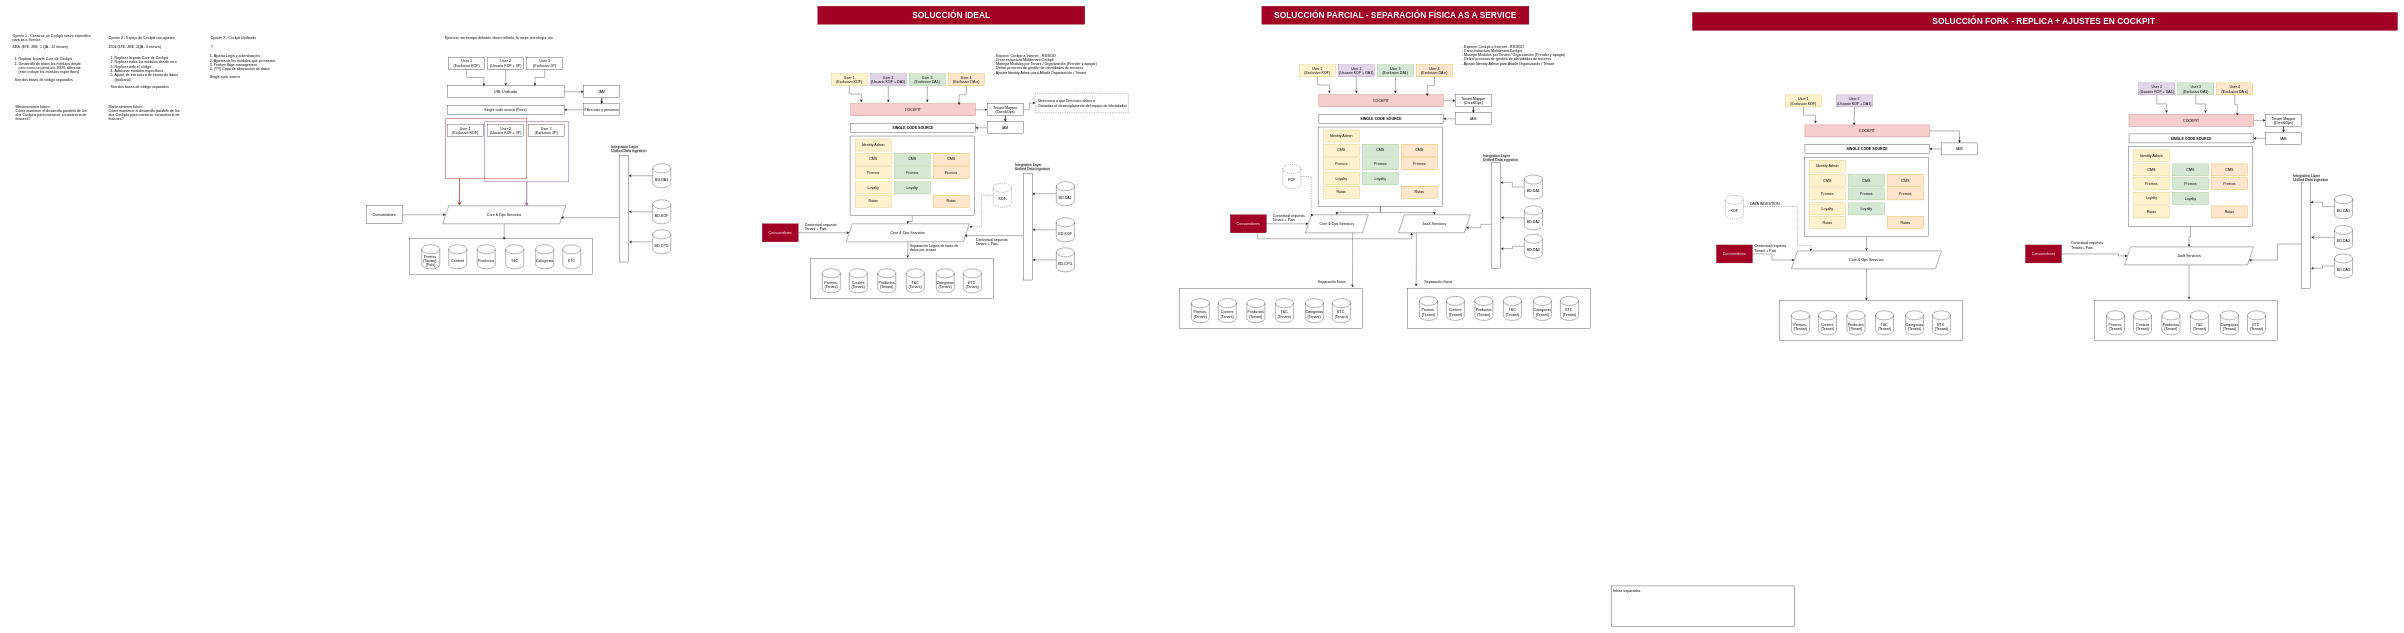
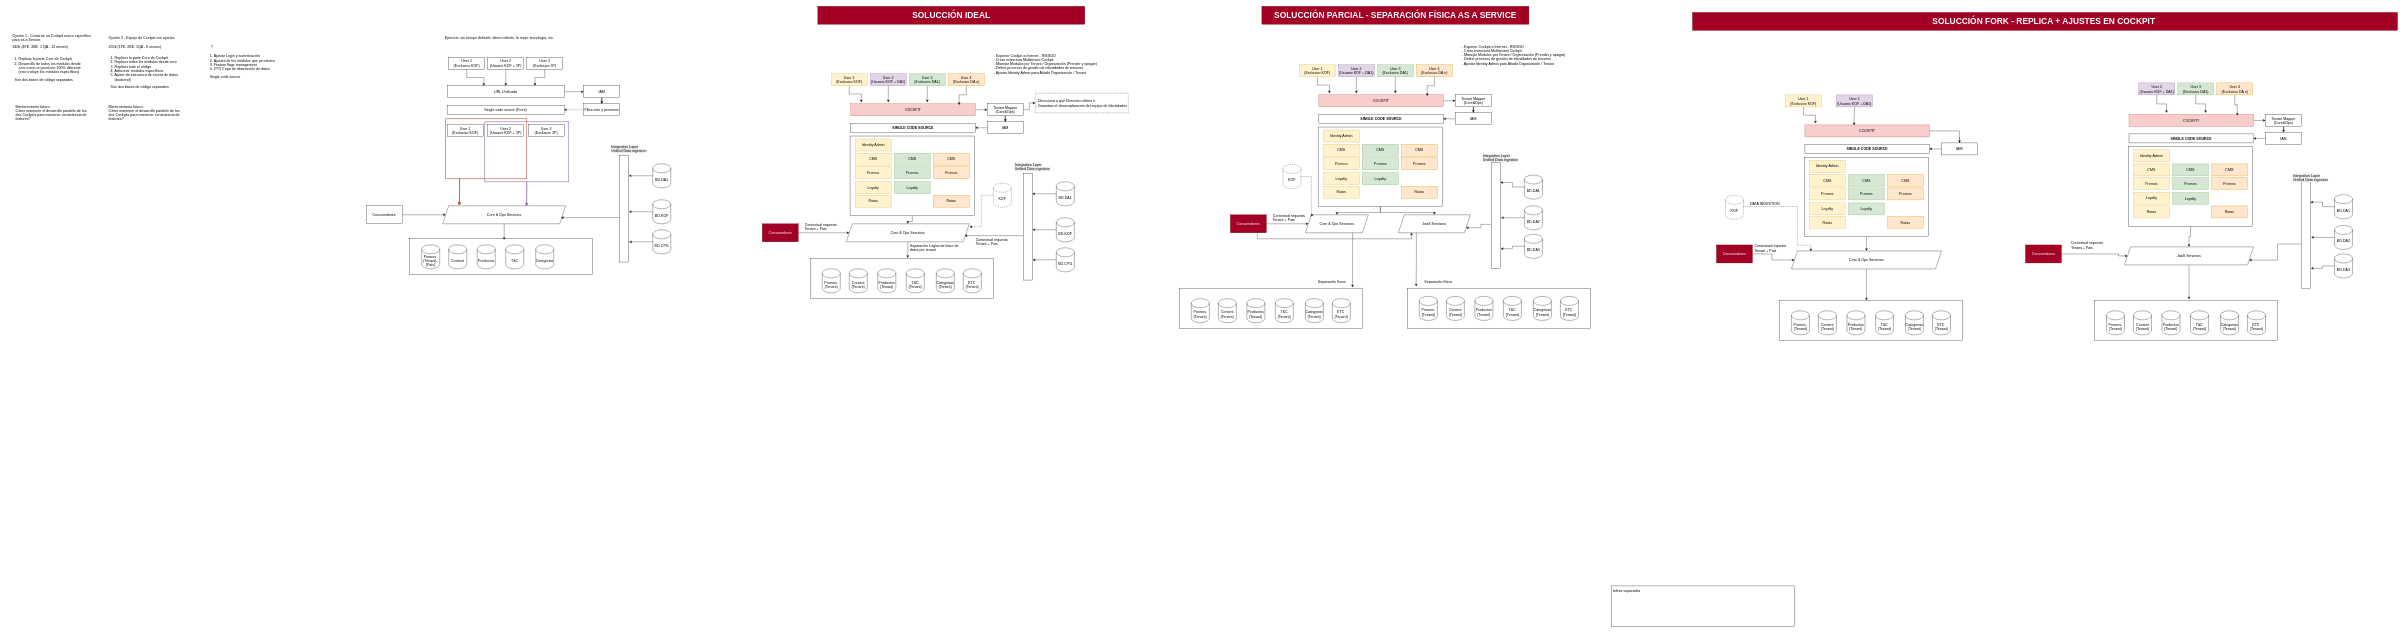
(236, 38) -> none
(575, 110) -> (575, 110)
(572, 257) -> none
